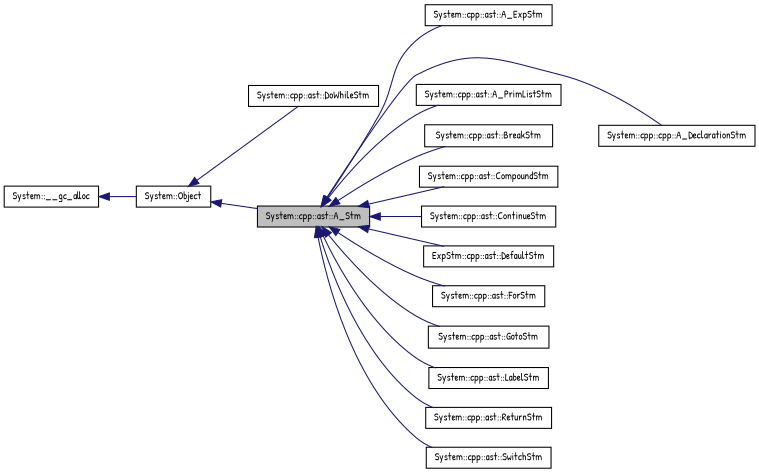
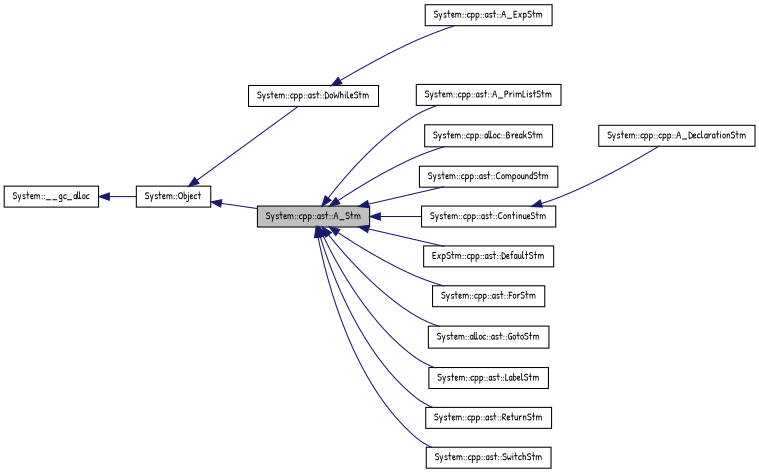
(469, 58) -> (602, 178)
(387, 97) -> (396, 50)
(489, 136) -> (489, 136)
(489, 337) -> (489, 337)
